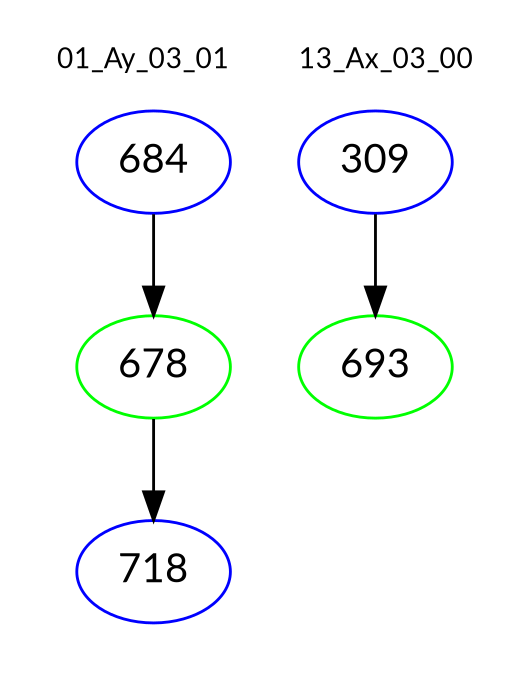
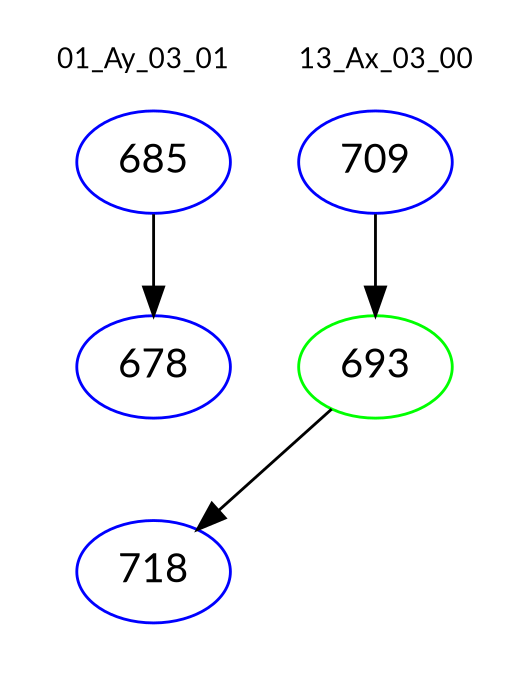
(154, 162) -> (154, 162)
(375, 162) -> (375, 162)
(154, 367) -> (154, 367)
(154, 455) -> (275, 460)
